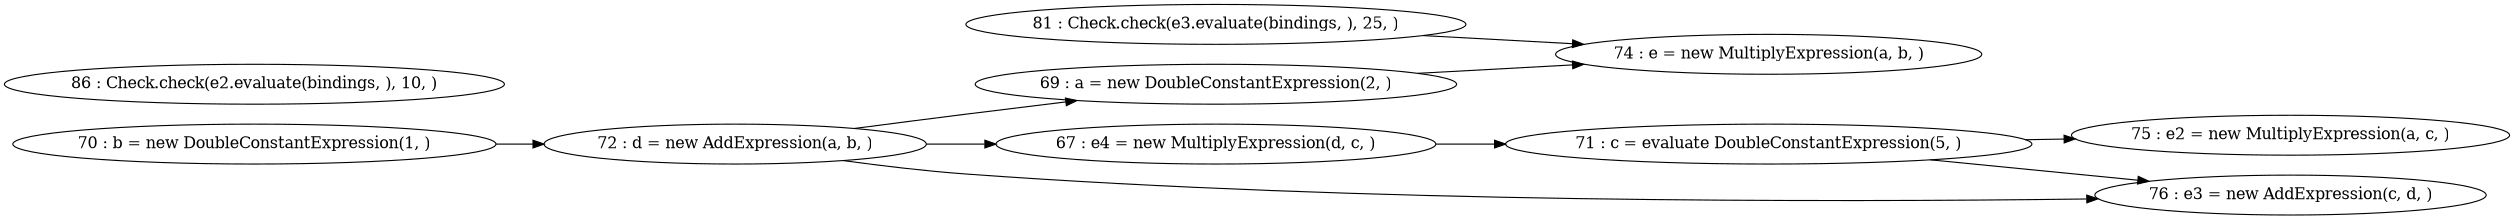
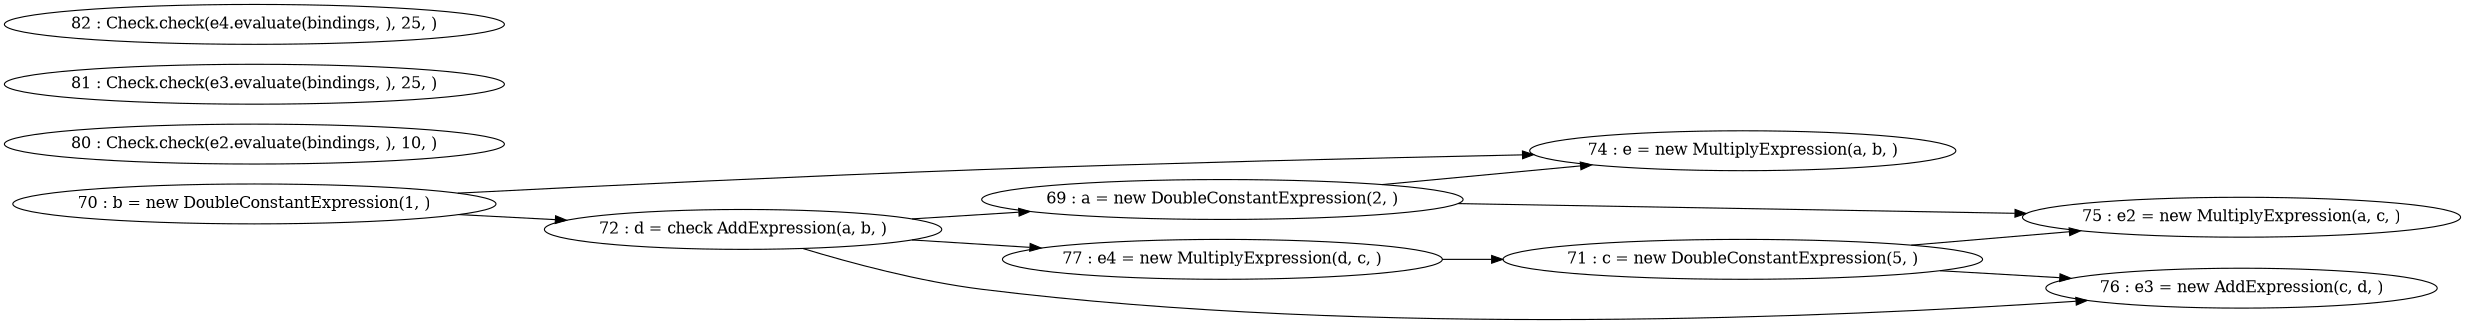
none -> (254, 24)
(1498, 40) -> (990, 169)
(254, 84) -> (254, 144)
(735, 144) -> (743, 229)
(1216, 144) -> (1222, 259)
(1769, 144) -> (1743, 259)
none -> (1736, 208)
